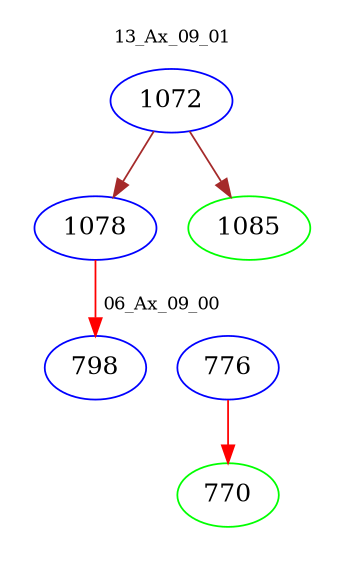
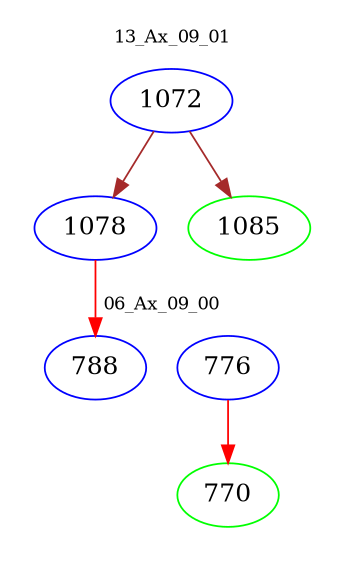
(95, 368) -> (95, 368)
